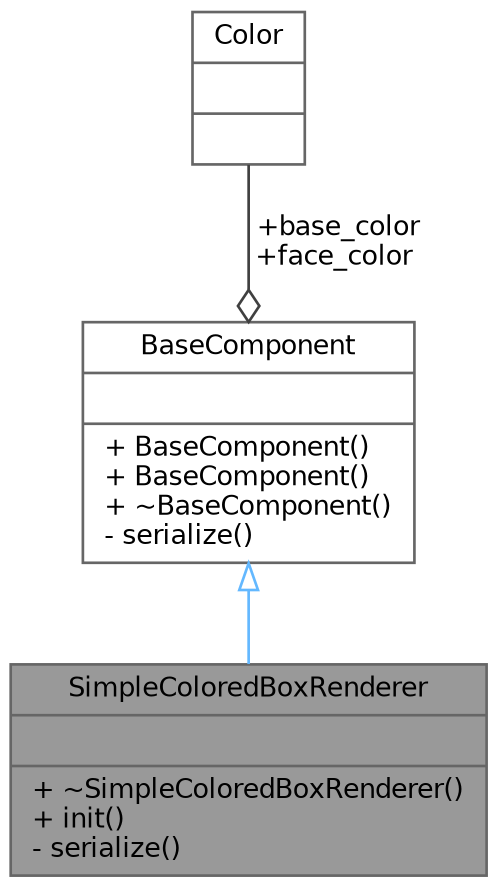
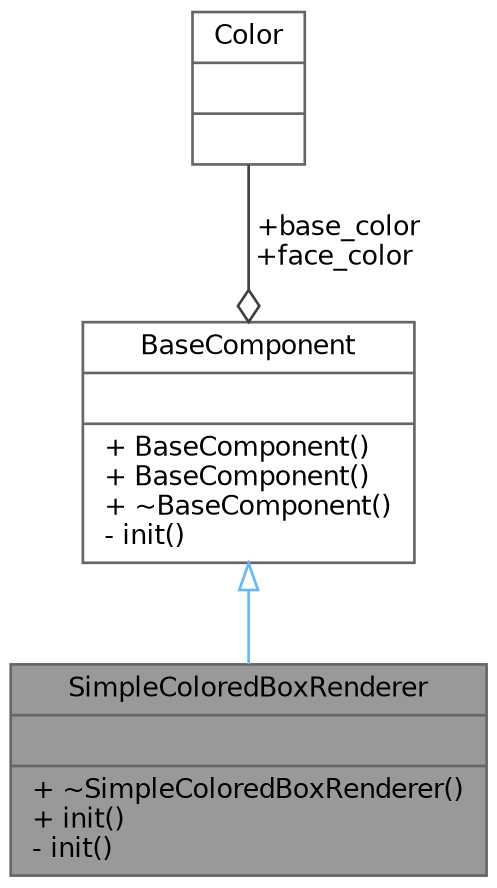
(179, 536) -> (146, 536)
(107, 849) -> (74, 849)
